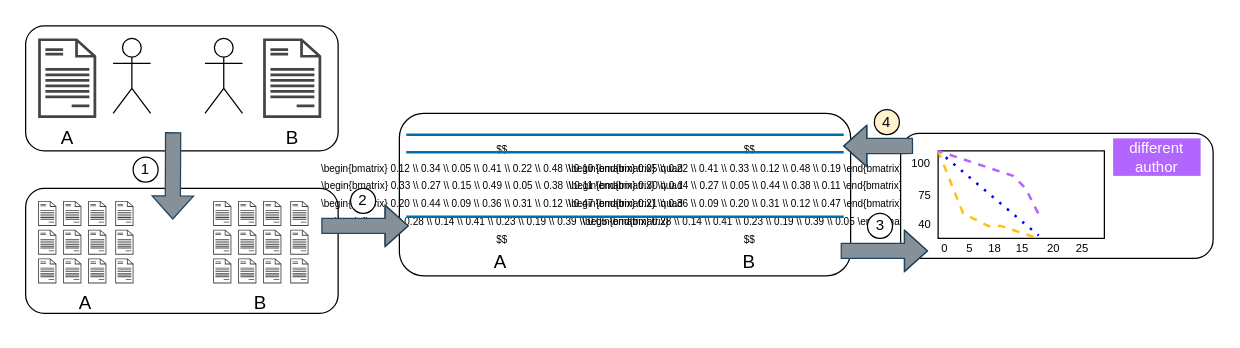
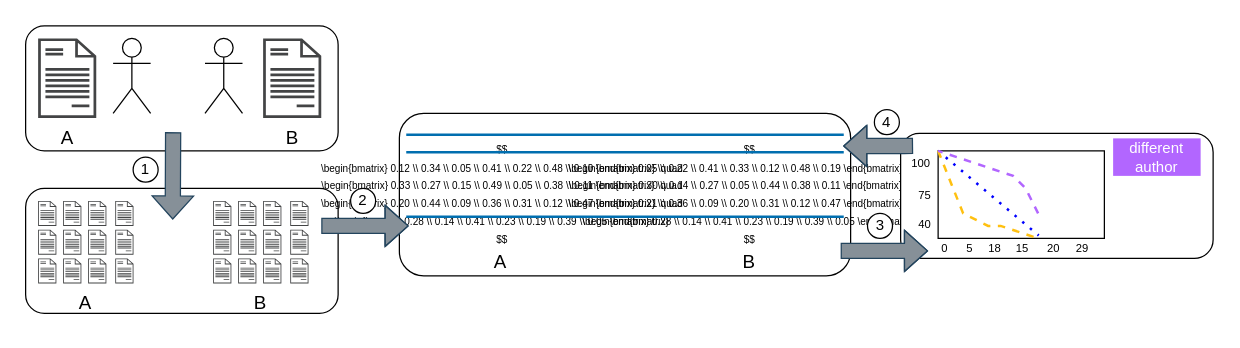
(887, 122) -> (887, 122)
(1083, 247) -> (1083, 247)
